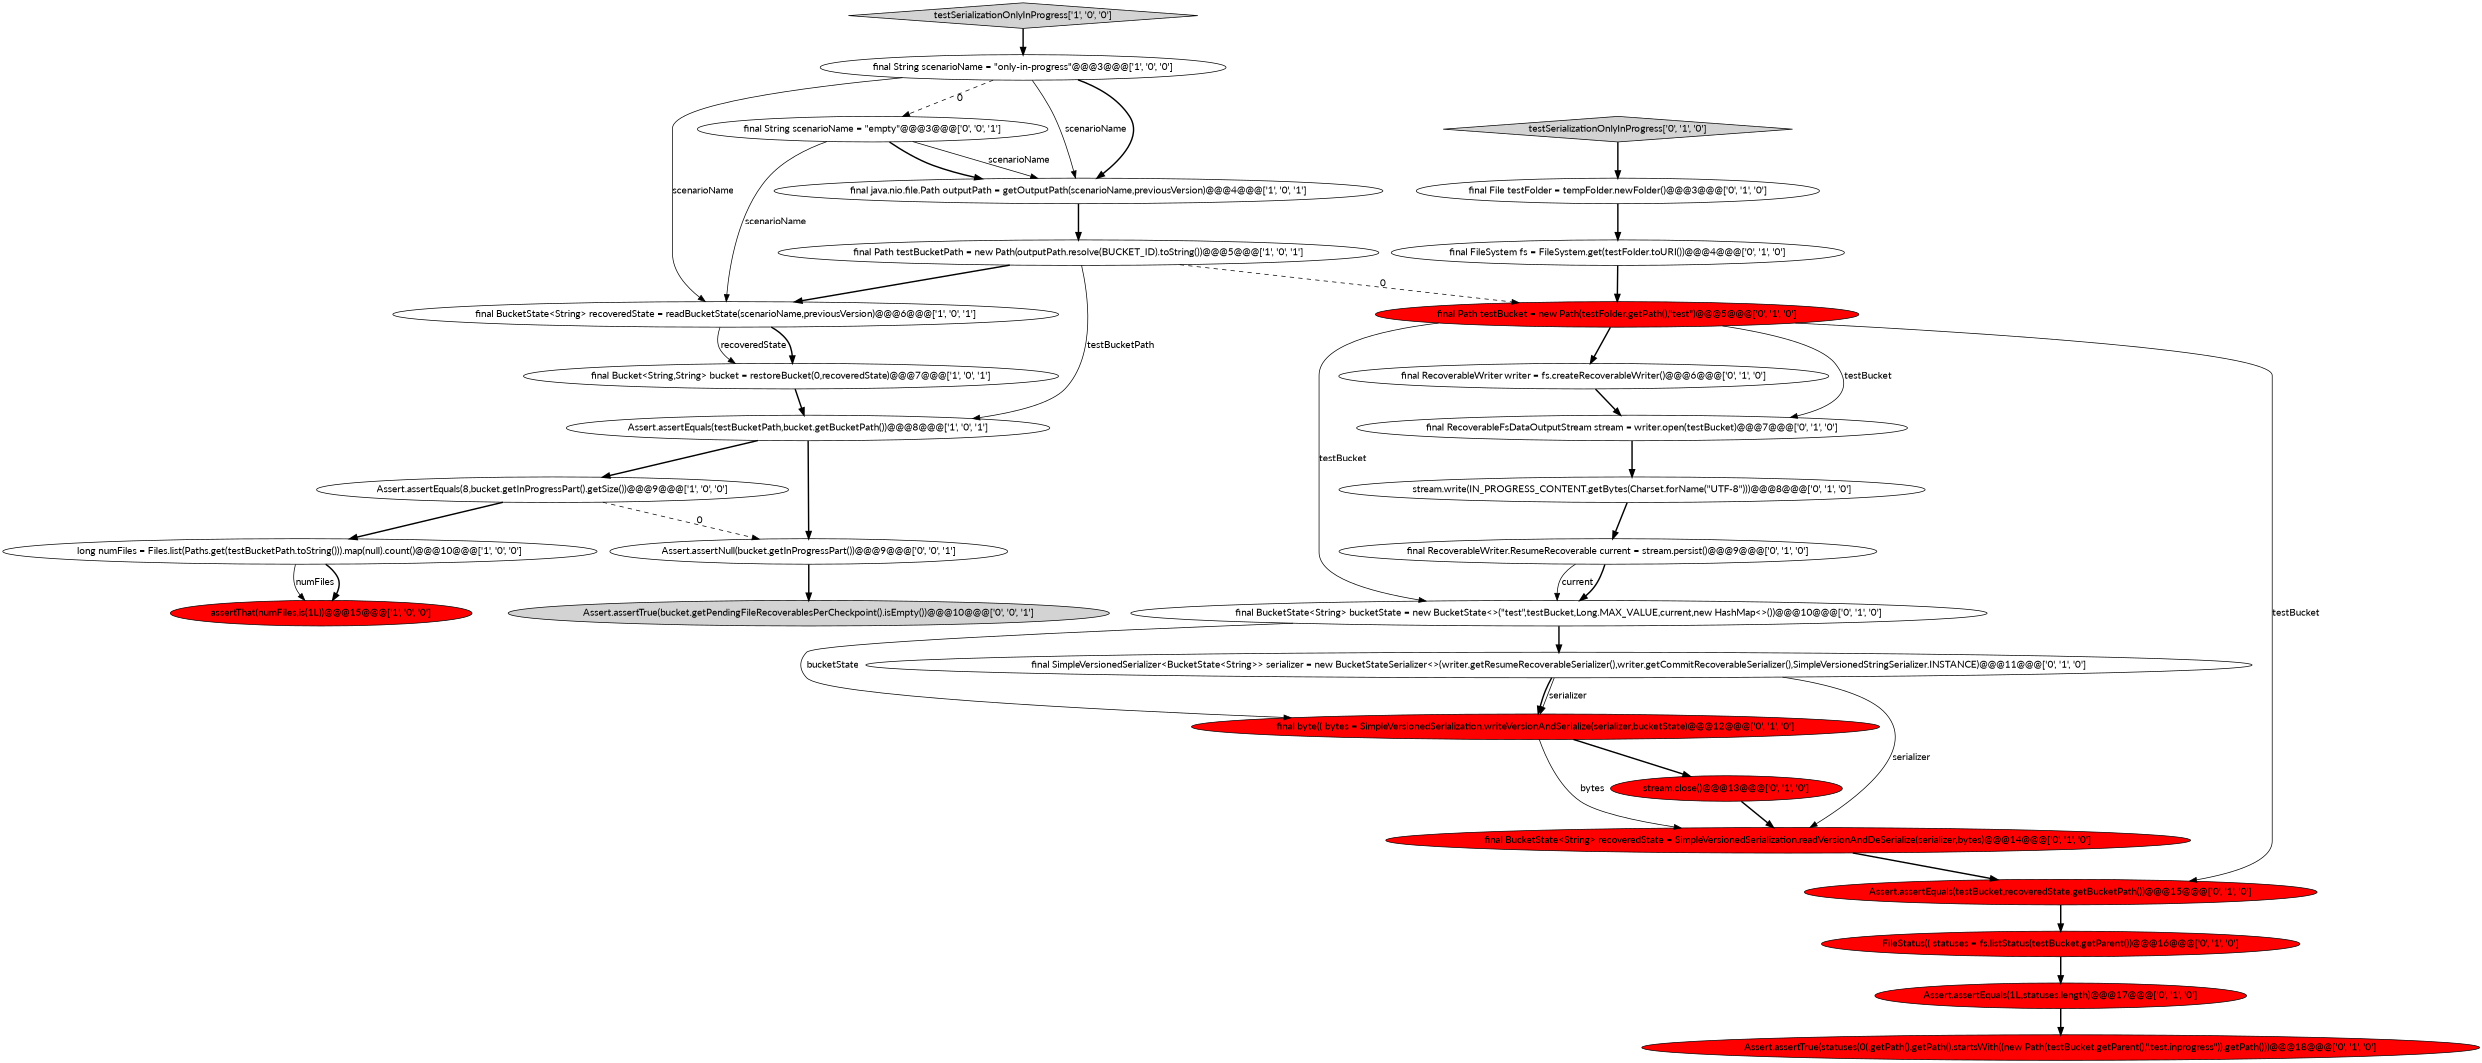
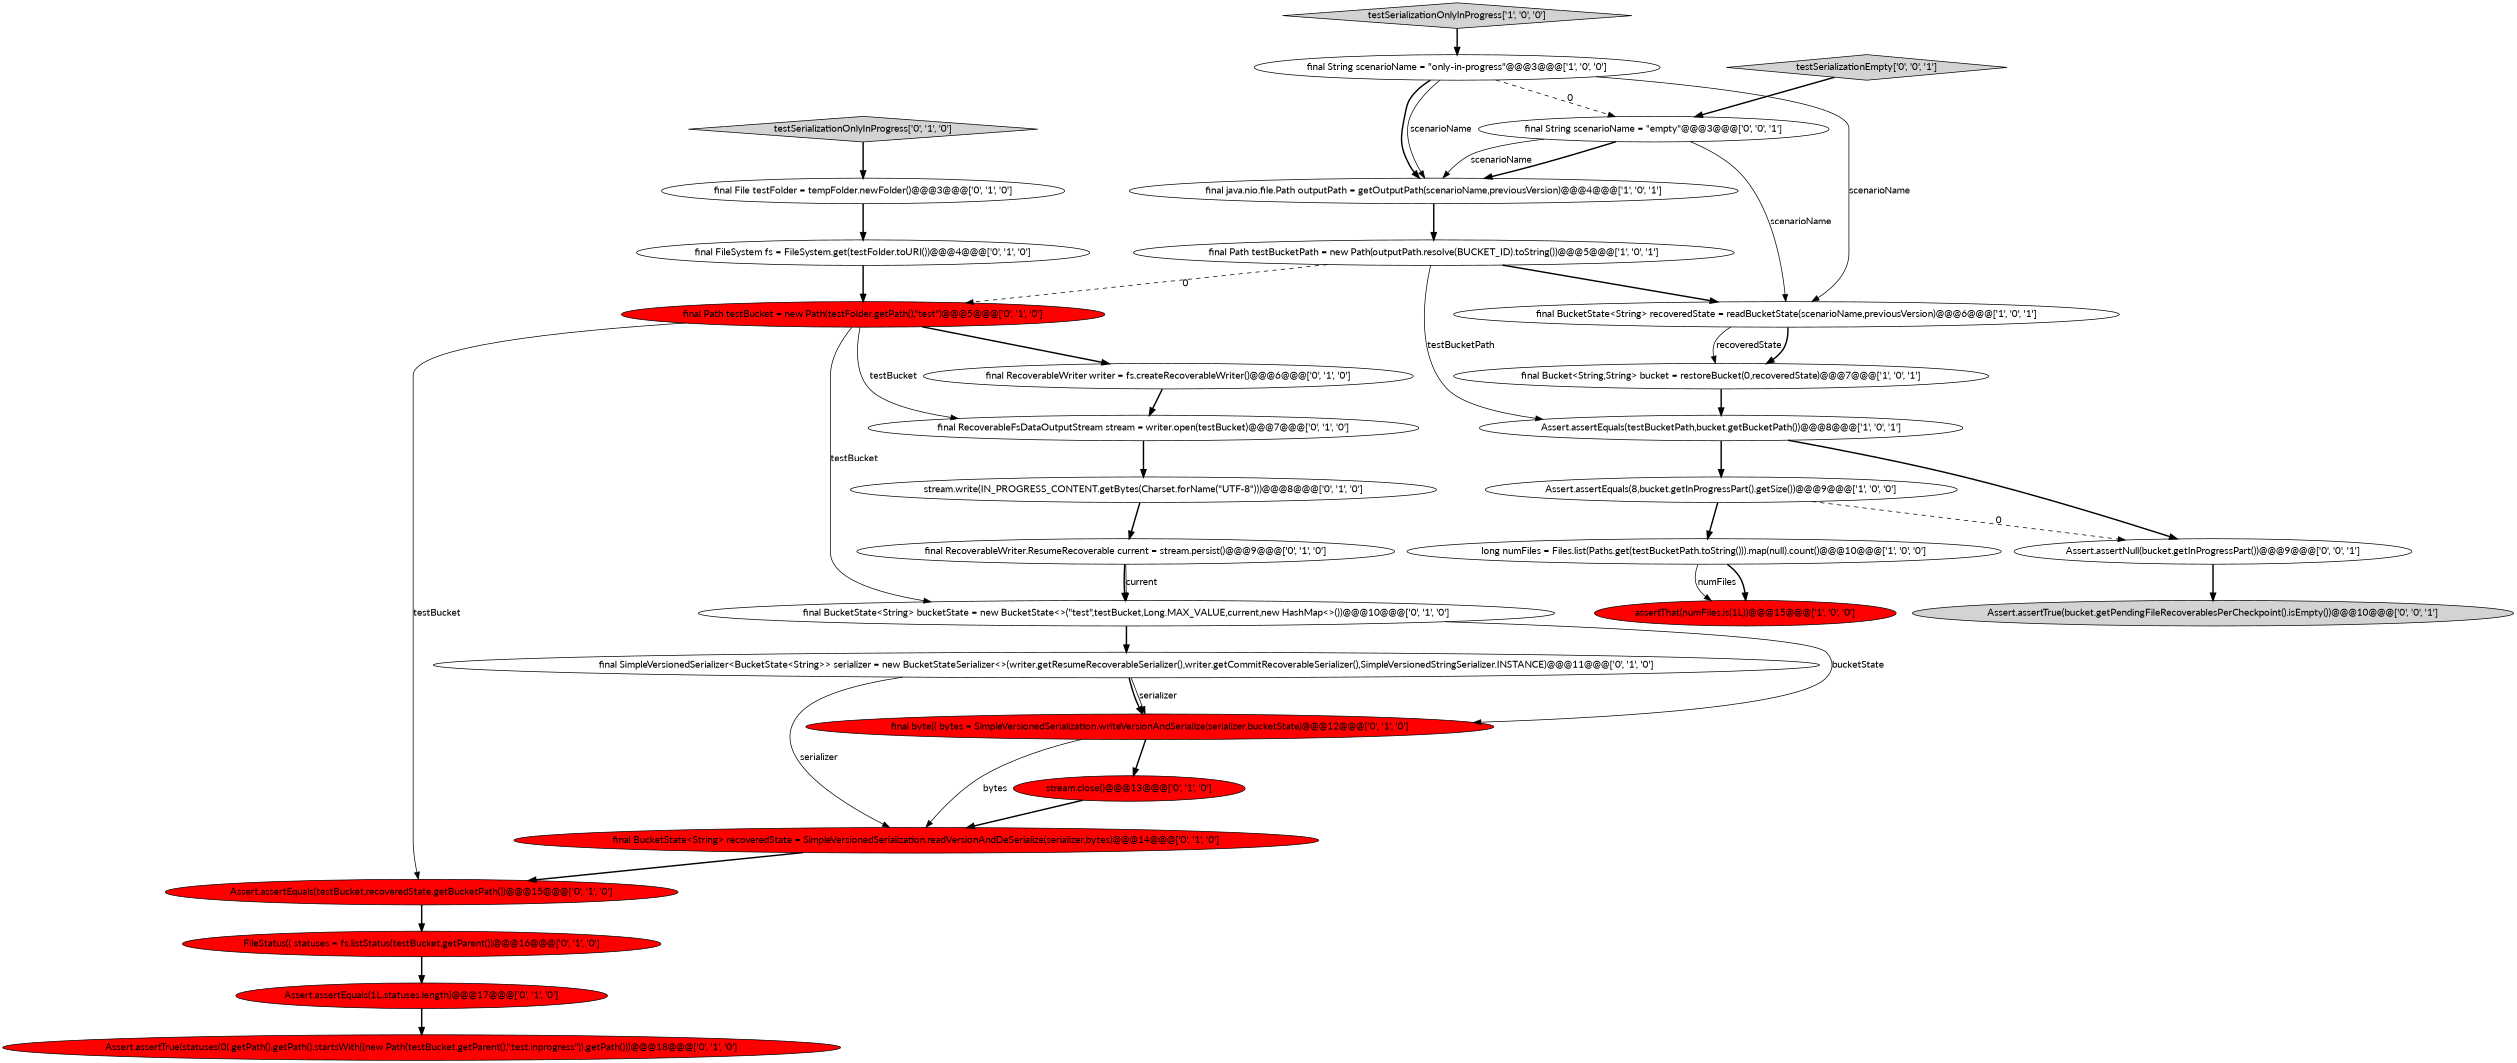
none -> (1867, 67)
